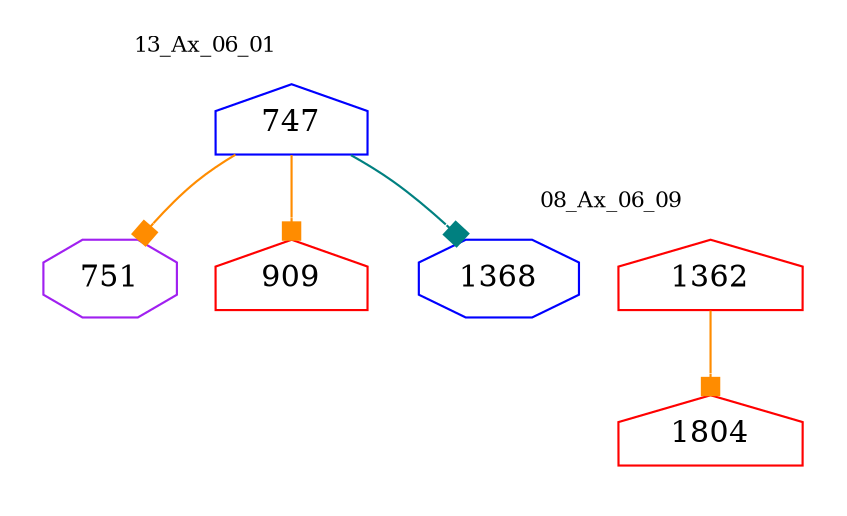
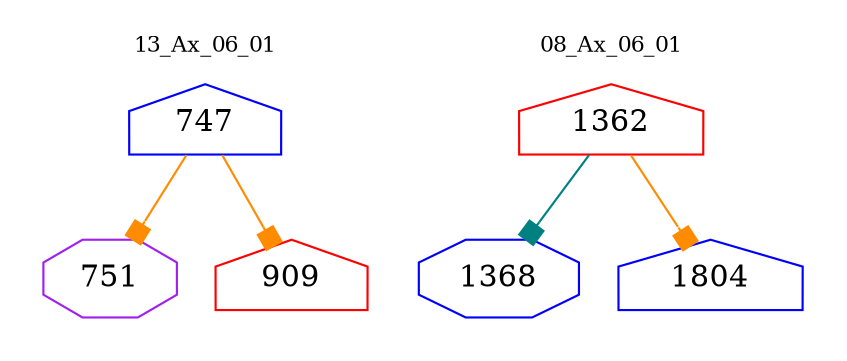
(417, 200) -> (564, 189)
(611, 202) -> (611, 46)
(711, 434) -> (711, 279)
